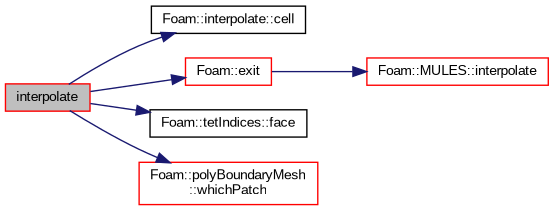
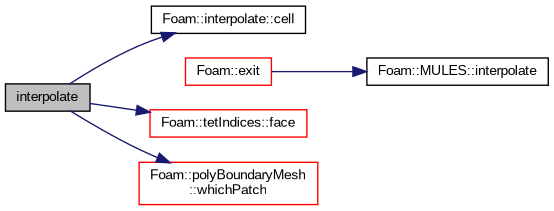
(458, 72) -> (458, 72)
(131, 86) -> none
(48, 98) -> (48, 98)
(228, 123) -> (228, 123)
